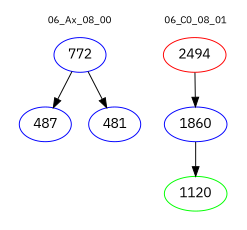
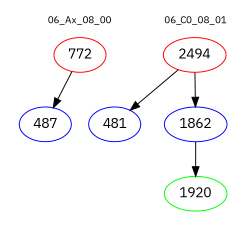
(80, 55) -> (80, 55)
(95, 85) -> (162, 84)
(196, 124) -> (196, 124)
(196, 194) -> (196, 194)
